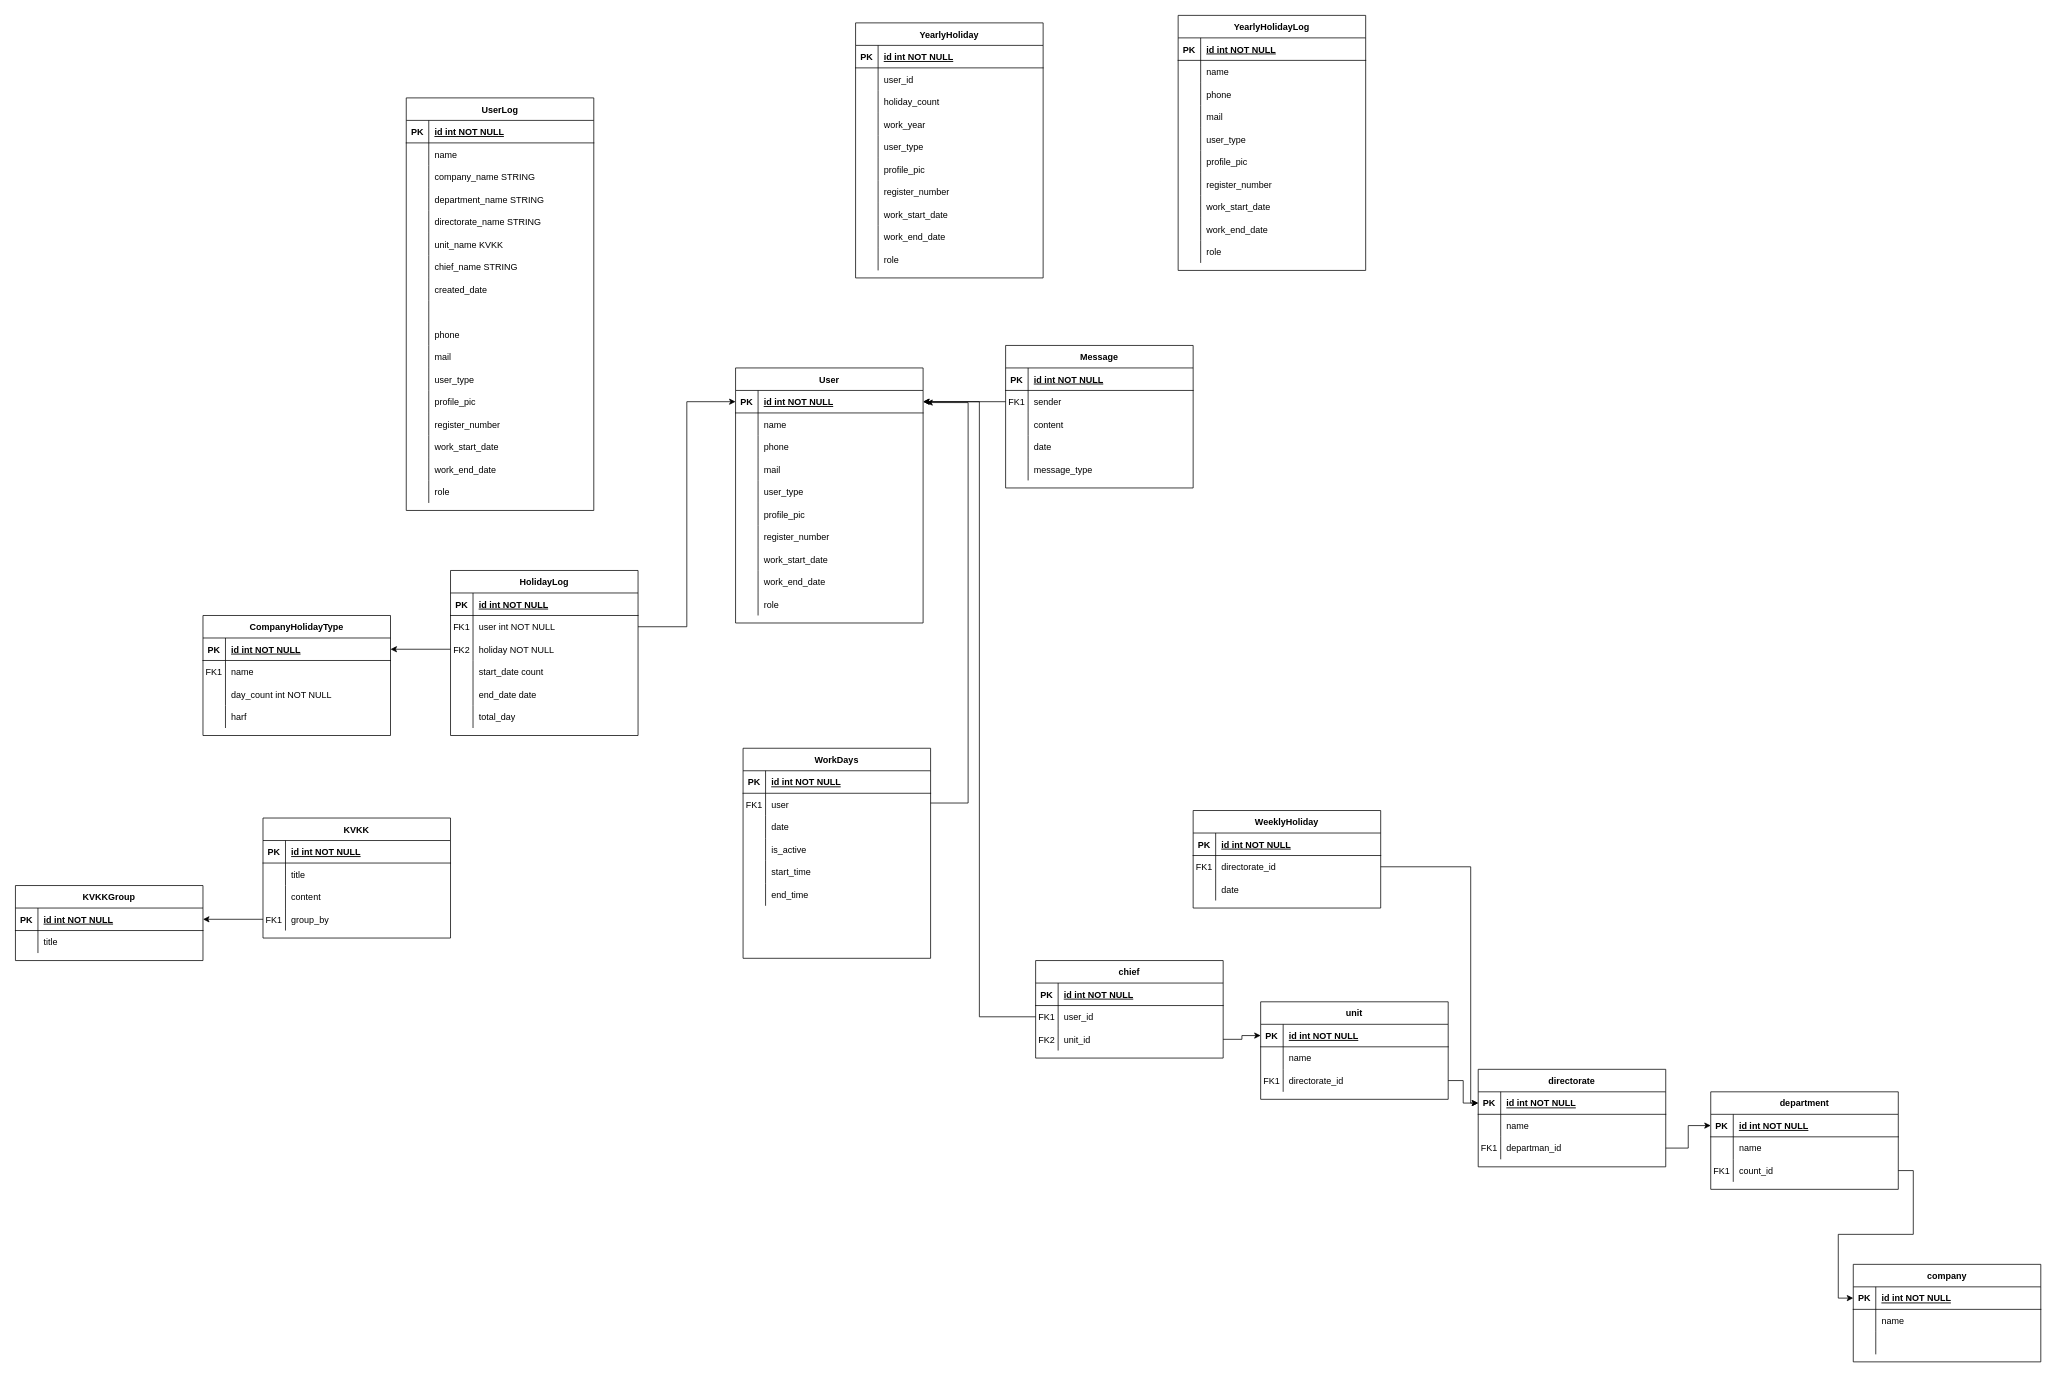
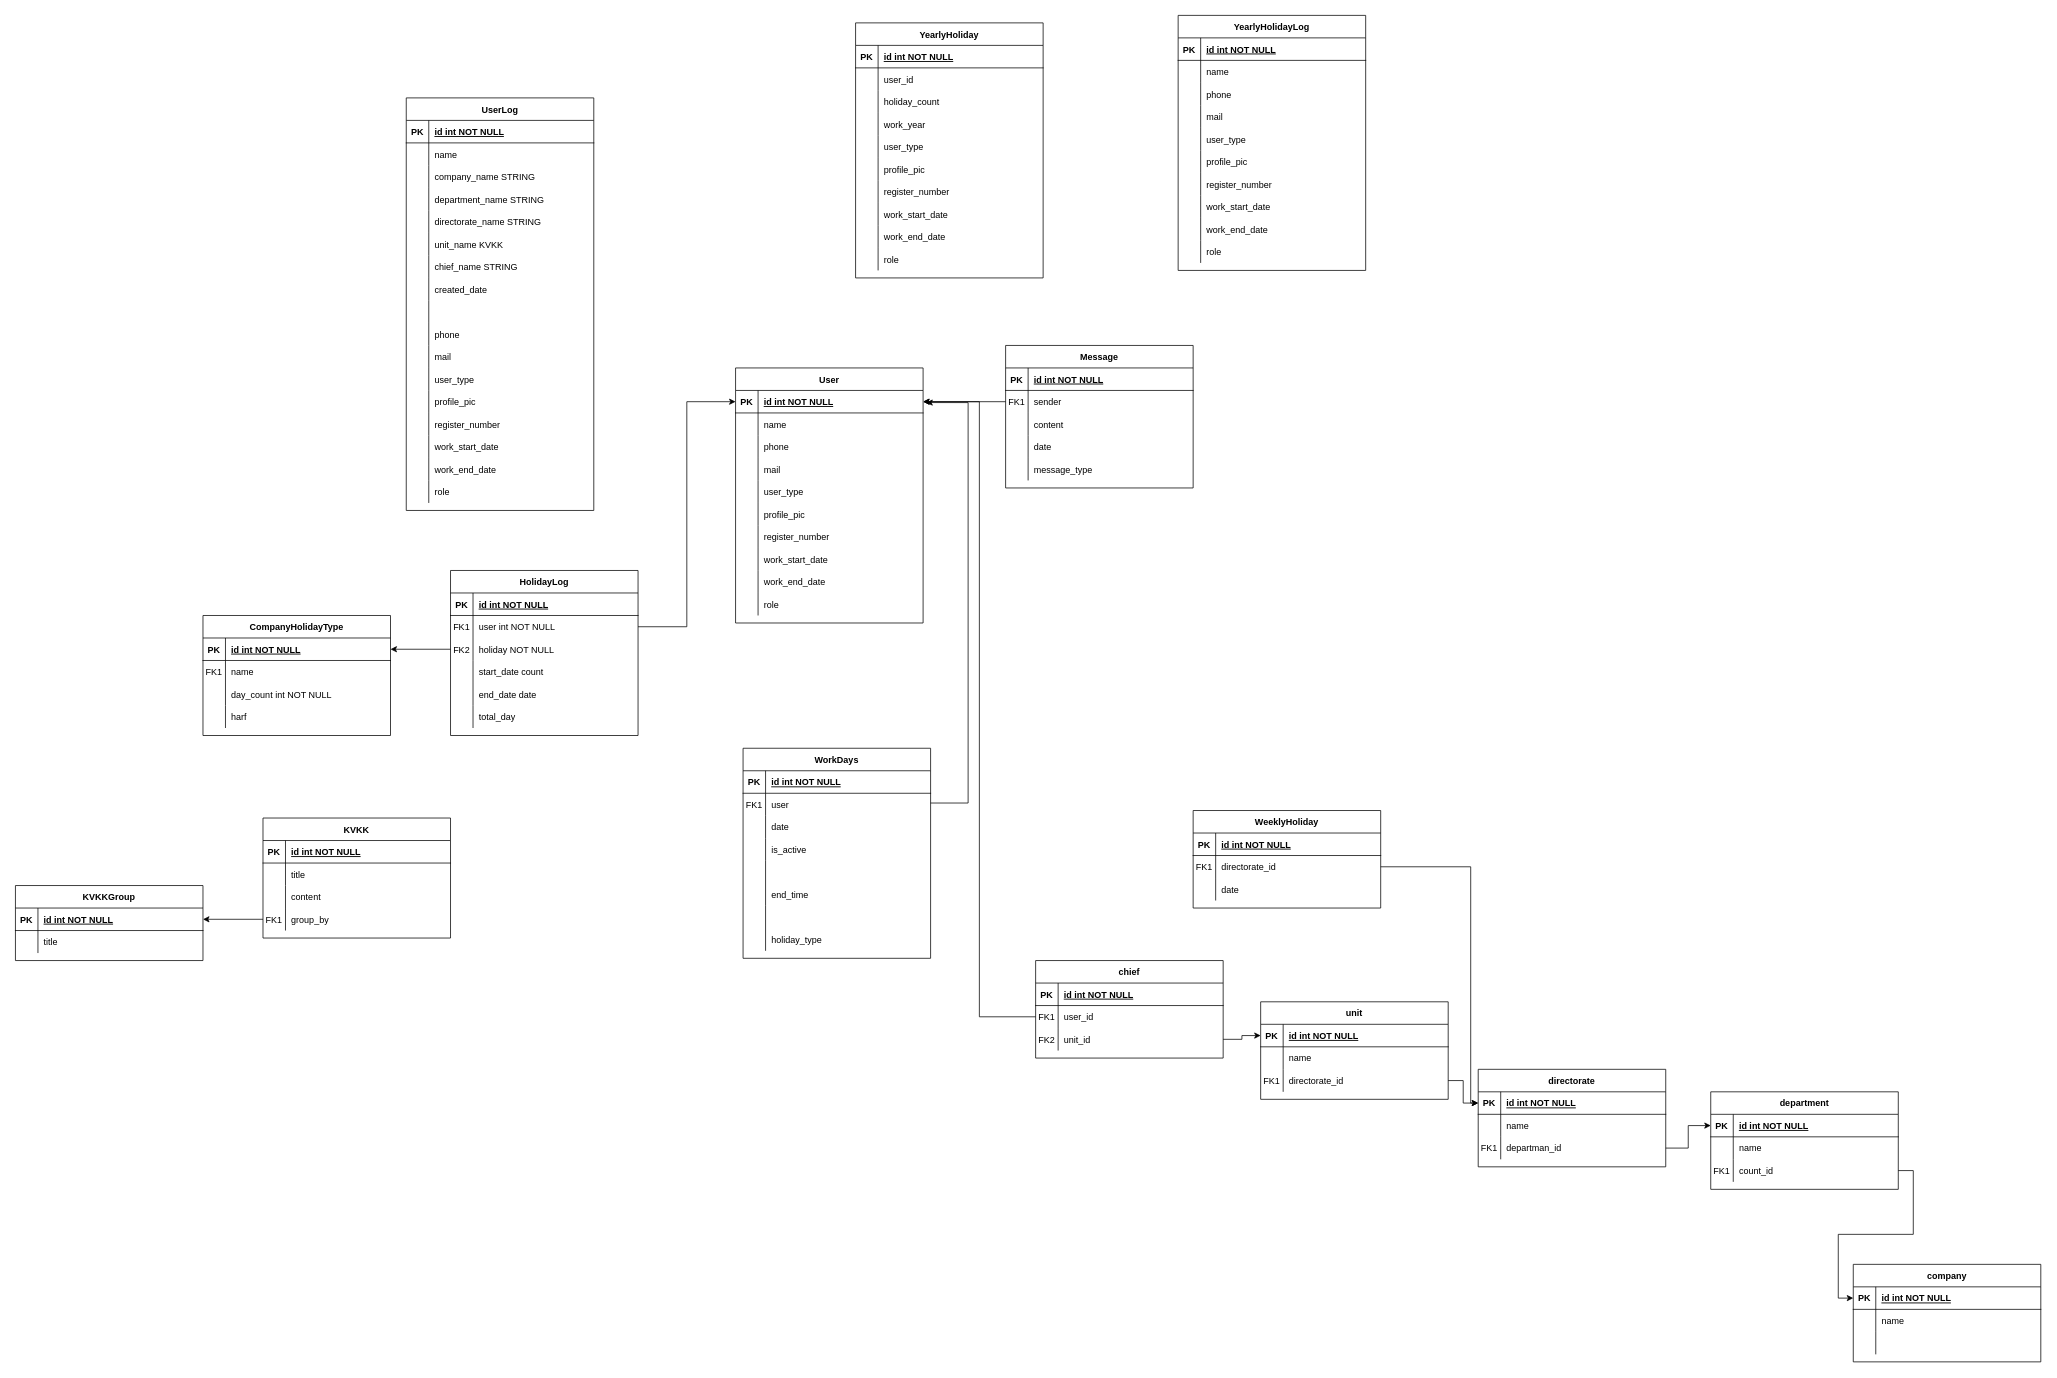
(848, 872) -> none
none -> (848, 939)
